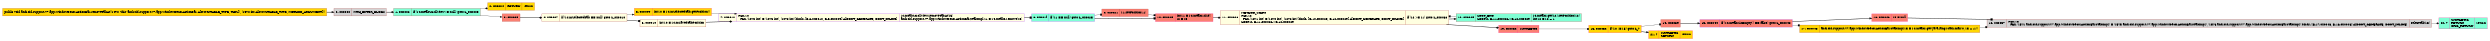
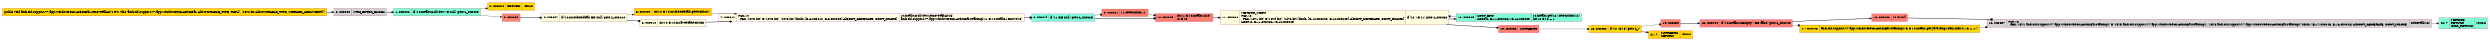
(2460, 20) -> (2458, 20)
